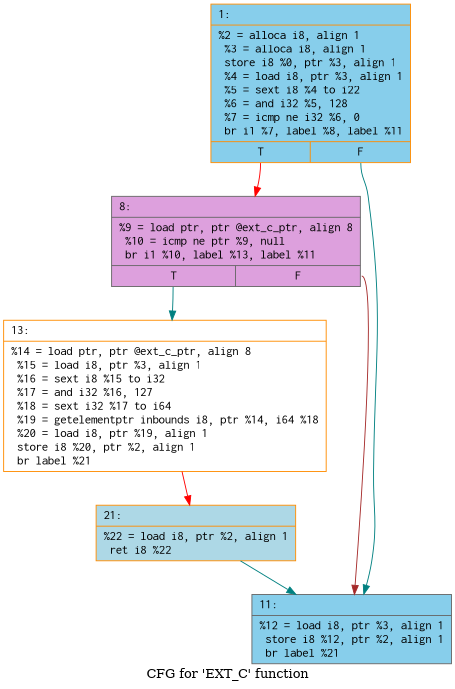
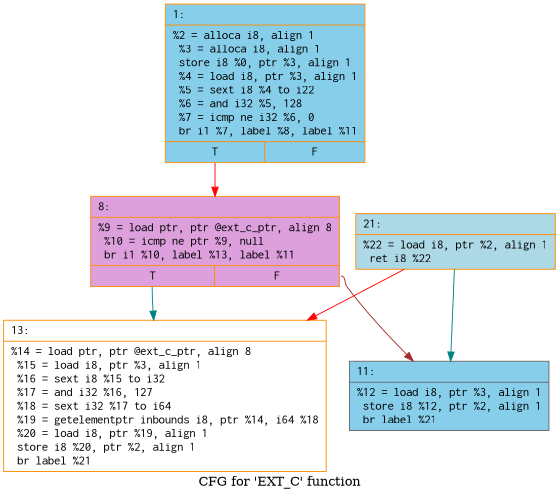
(236, 241) -> (215, 241)
(376, 374) -> none
(185, 484) -> (360, 293)
